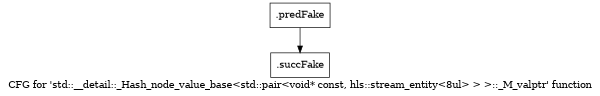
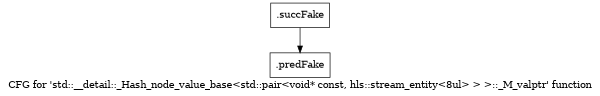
(300, 37) -> (300, 37)
